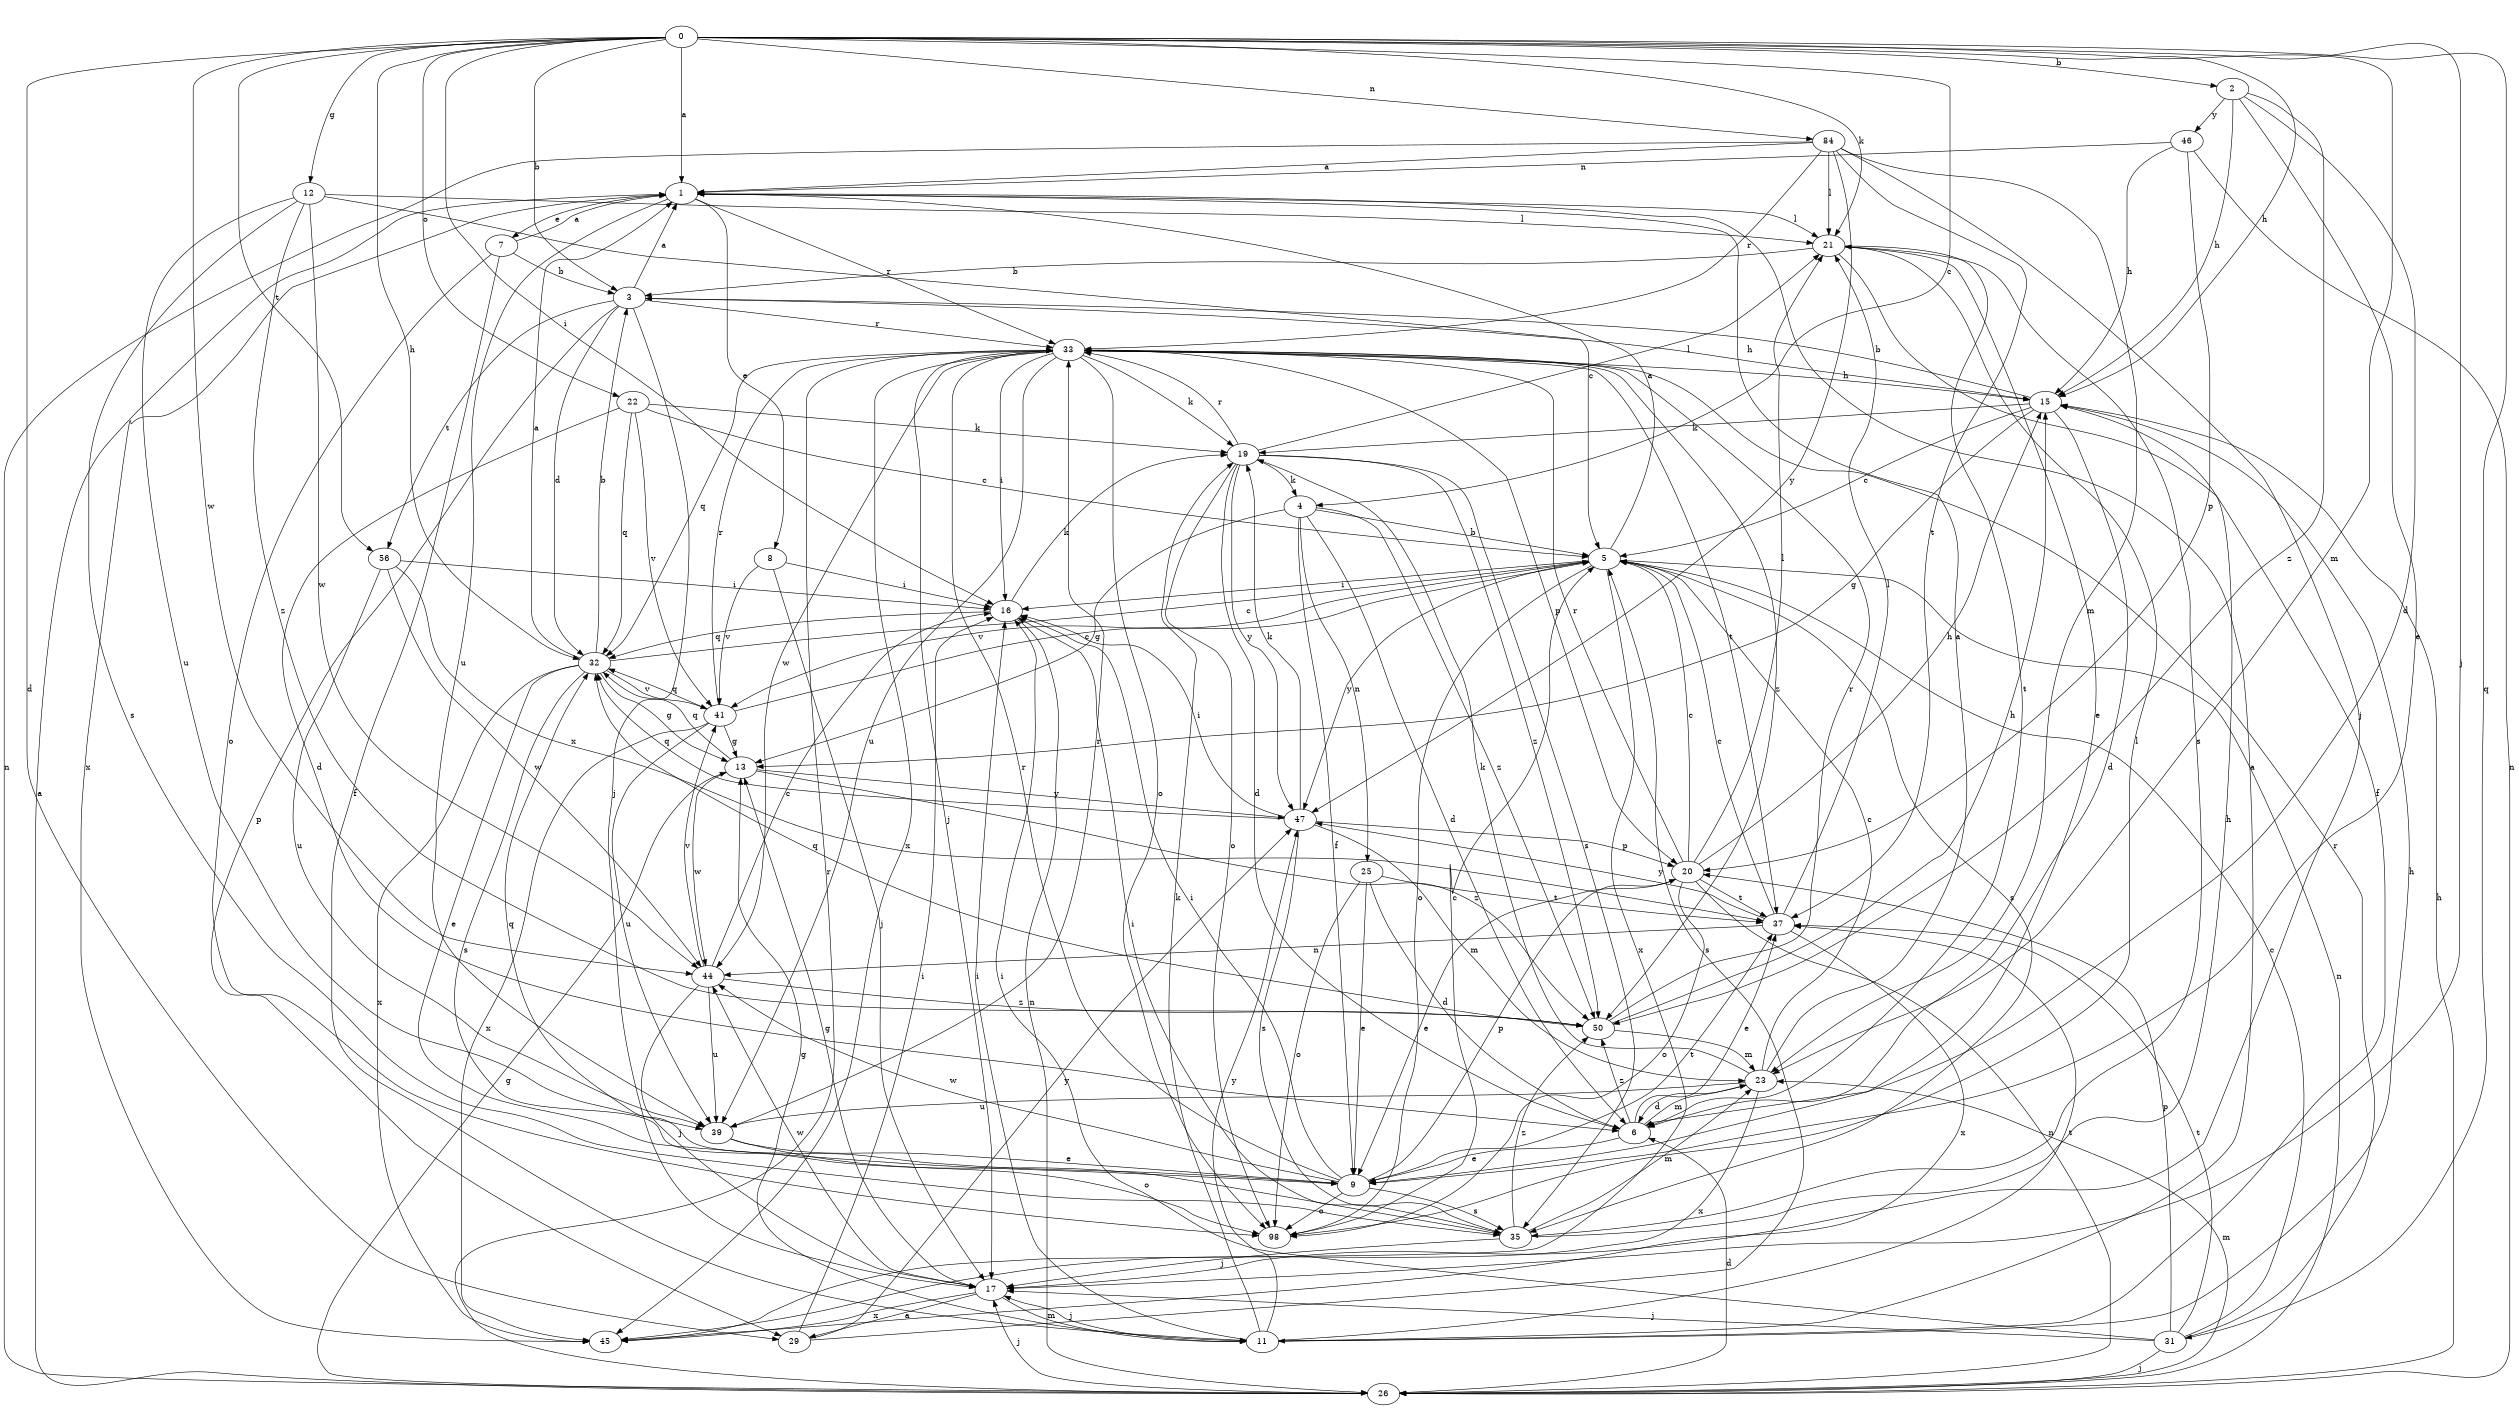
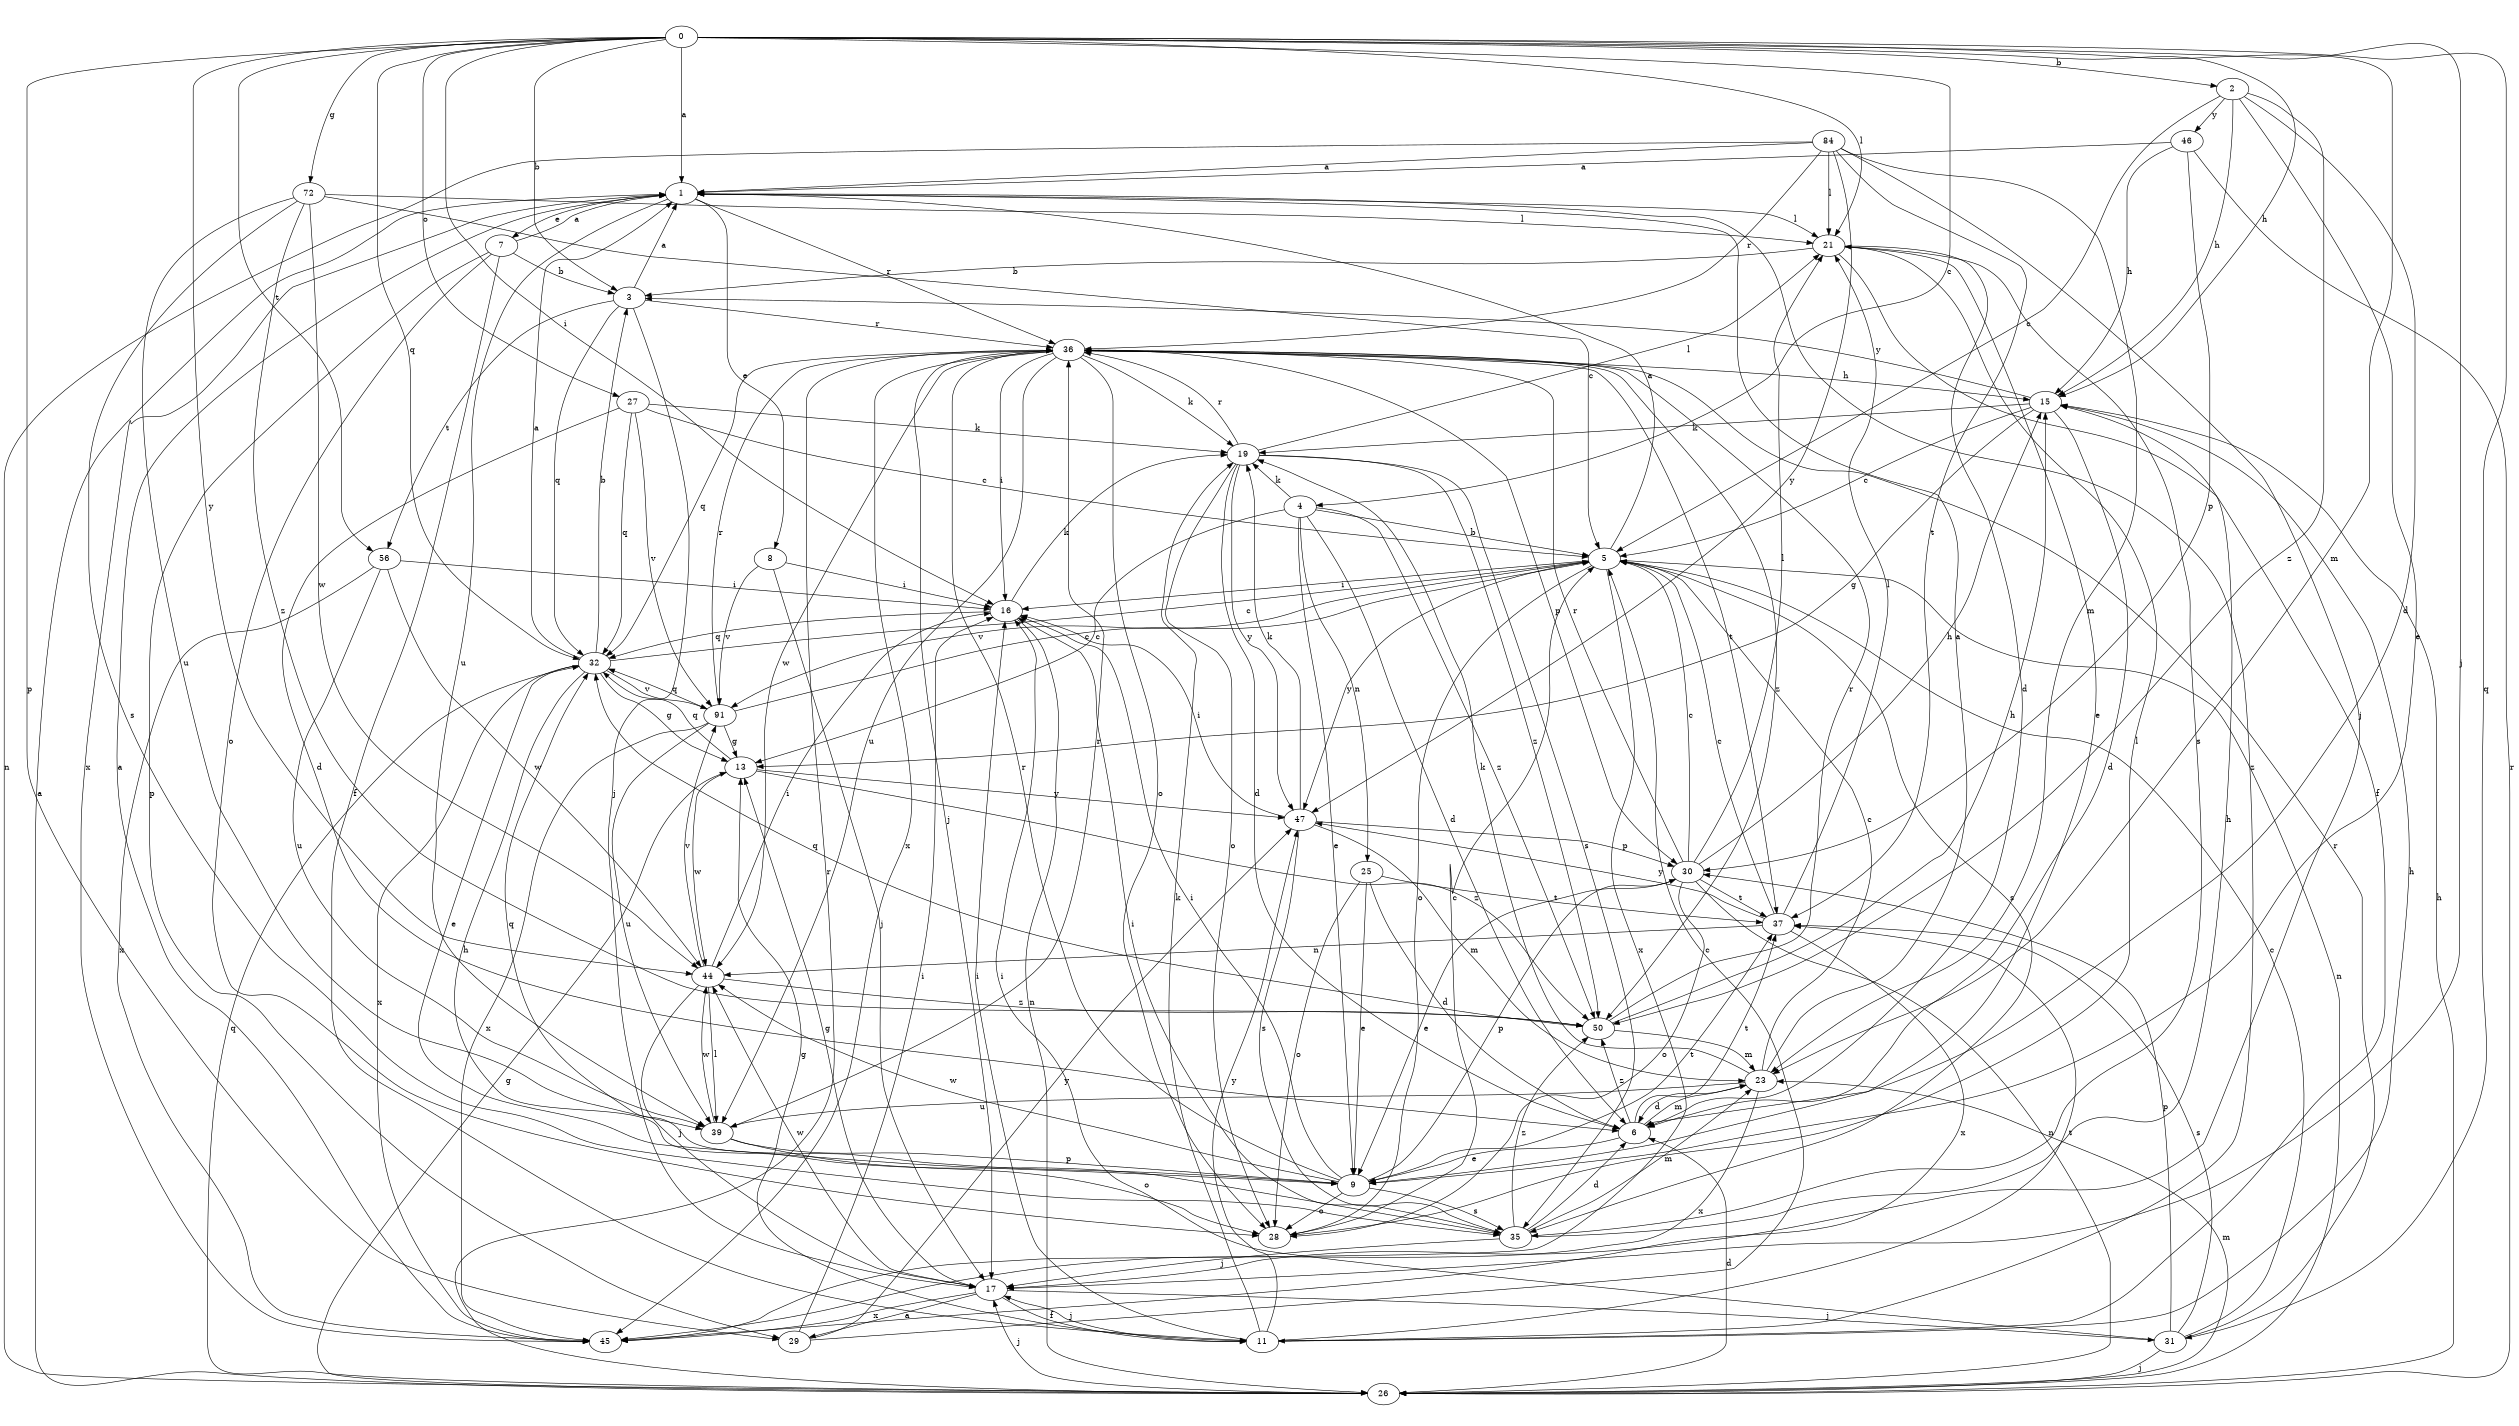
(1252, 89) -> none
(1862, 141) -> (1862, 141)
(1584, 167) -> (1584, 167)
(309, 193) -> (309, 193)
(1337, 323) -> none
(413, 350) -> (413, 350)
(1069, 350) -> (1069, 350)
(1879, 350) -> (1879, 350)
none -> (1957, 360)
(633, 402) -> (633, 402)
(1278, 472) -> (1274, 483)
(558, 481) -> (558, 481)
(212, 507) -> (212, 507)
(1098, 637) -> (1098, 637)
(30, 689) -> (30, 689)
(2025, 689) -> (2025, 689)
(720, 715) -> (720, 715)
none -> (118, 720)
(2253, 768) -> (2253, 768)
(2512, 768) -> (2512, 768)
(788, 794) -> (788, 794)
(958, 802) -> (308, 1372)
(1337, 846) -> (1337, 846)
(1025, 859) -> (135, 1043)
(1688, 872) -> (1688, 872)
(227, 881) -> (155, 894)
(466, 950) -> (466, 950)
(1708, 950) -> (1708, 950)
(1747, 1029) -> (1747, 1029)
(716, 1055) -> (716, 1055)
none -> (703, 1058)
(2199, 1133) -> (2199, 1133)
(1069, 1159) -> (1069, 1159)
none -> (1576, 1191)
(1274, 1237) -> (1274, 1237)
(1052, 1316) -> (1052, 1316)
(1584, 1316) -> (1578, 1308)
